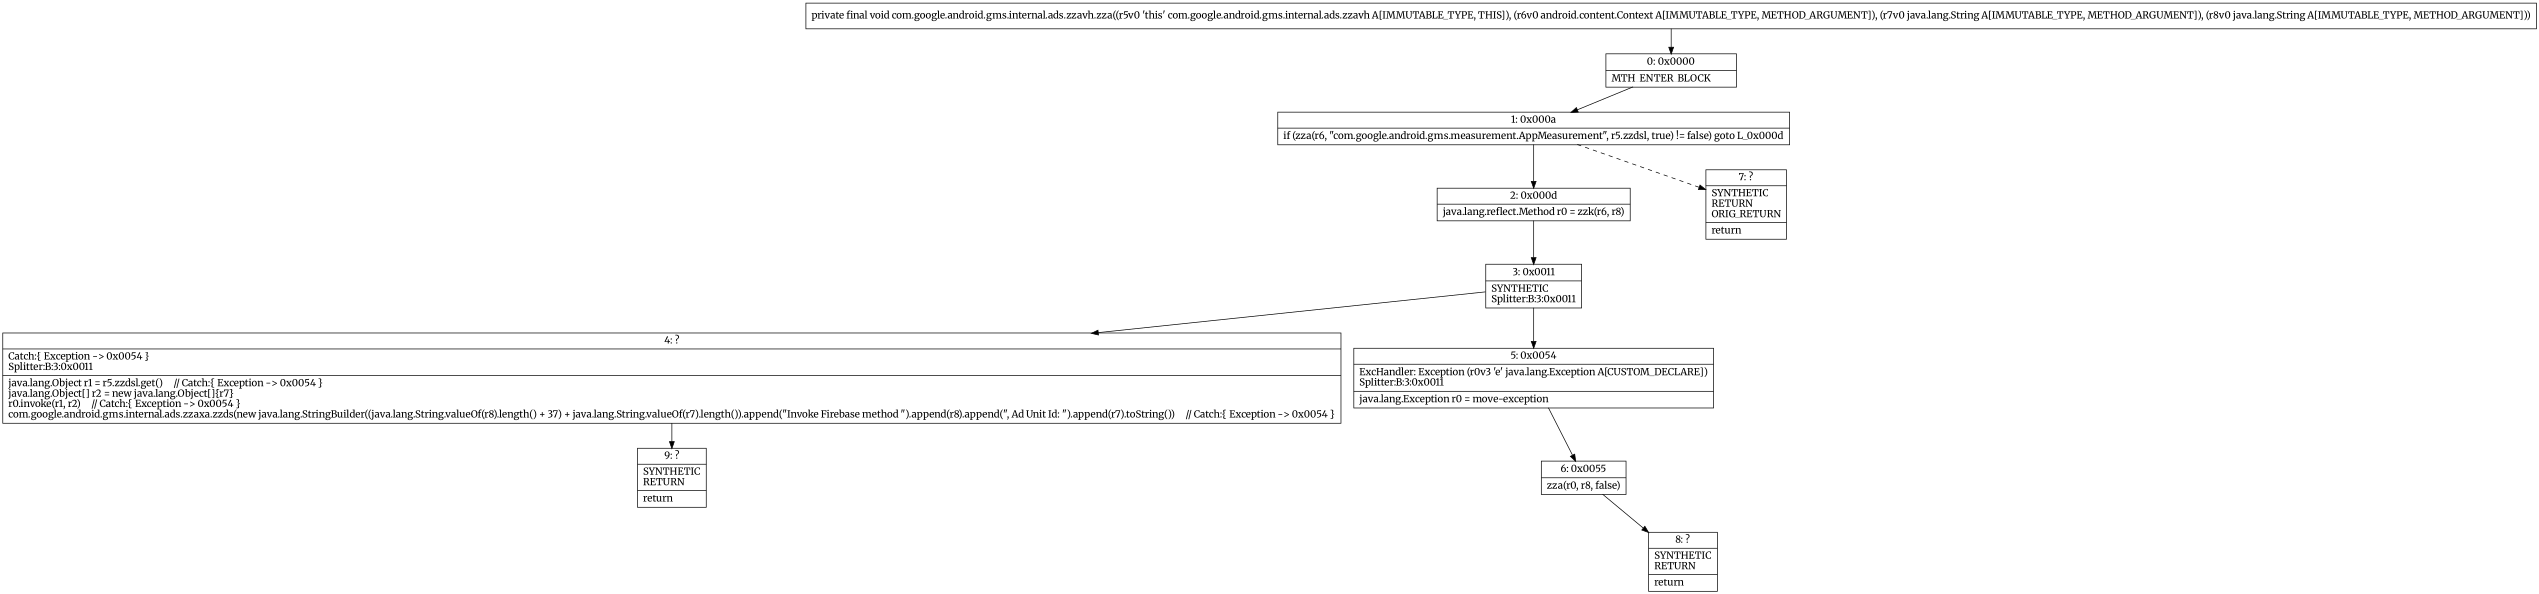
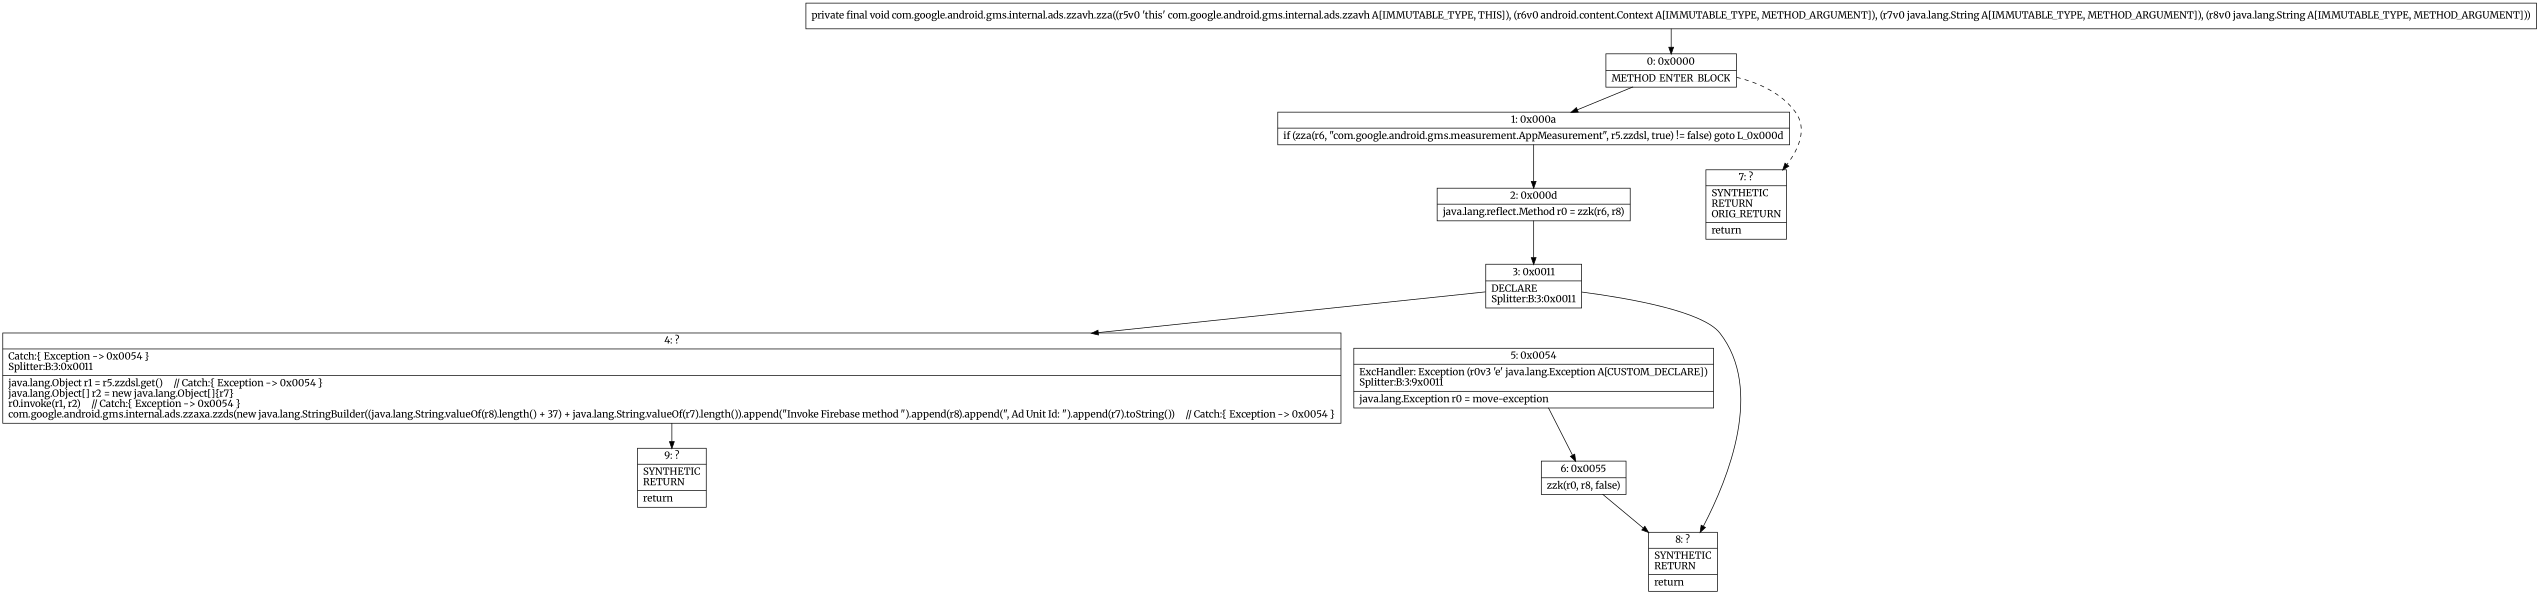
(1661, 78) -> (1671, 78)
(1638, 166) -> (1791, 107)
(1520, 289) -> (1515, 289)
(1534, 325) -> (1734, 359)
(1402, 383) -> (1401, 383)
(1584, 486) -> (1584, 486)
